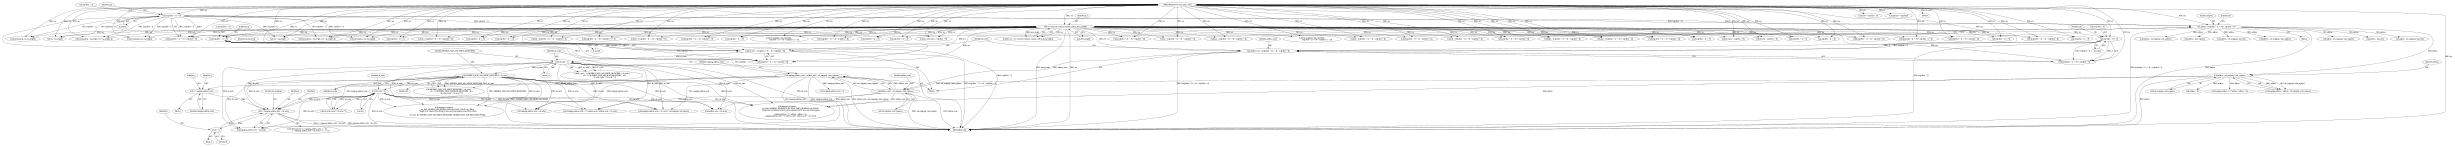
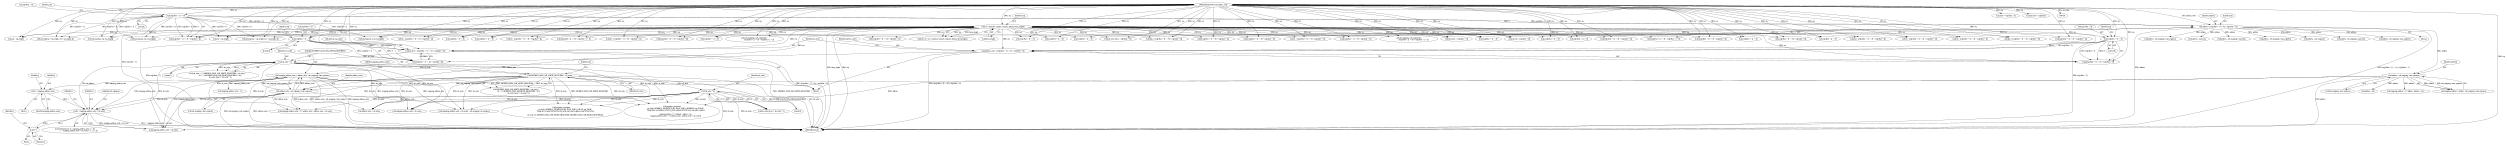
(2182, 16) -> (2189, 16)
(773, 57) -> (424, 57)
(431, 82) -> (577, 71)
(253, 83) -> (88, 83)
(802, 91) -> (791, 91)
